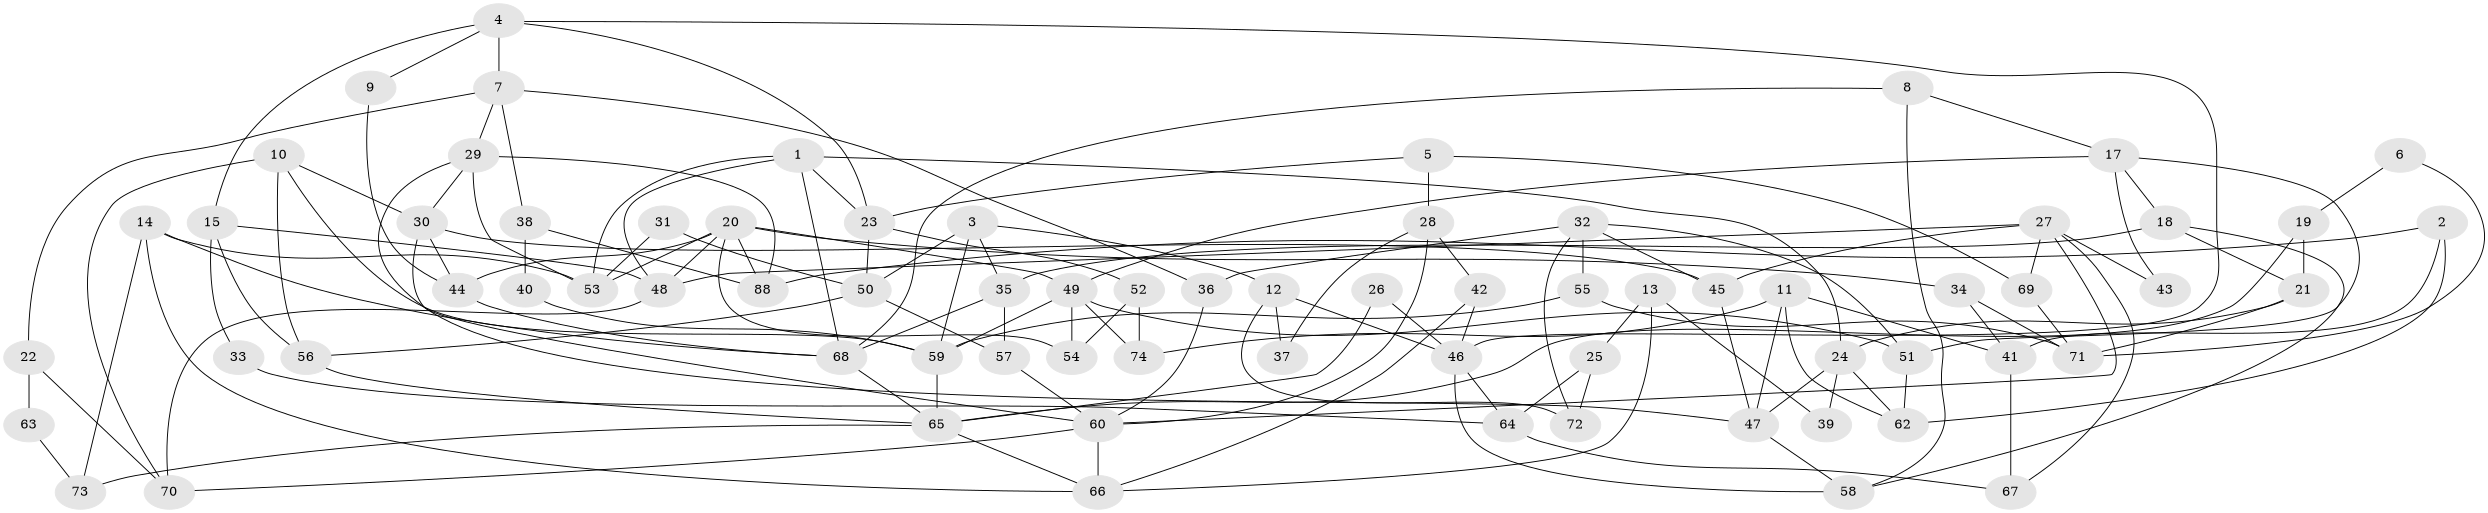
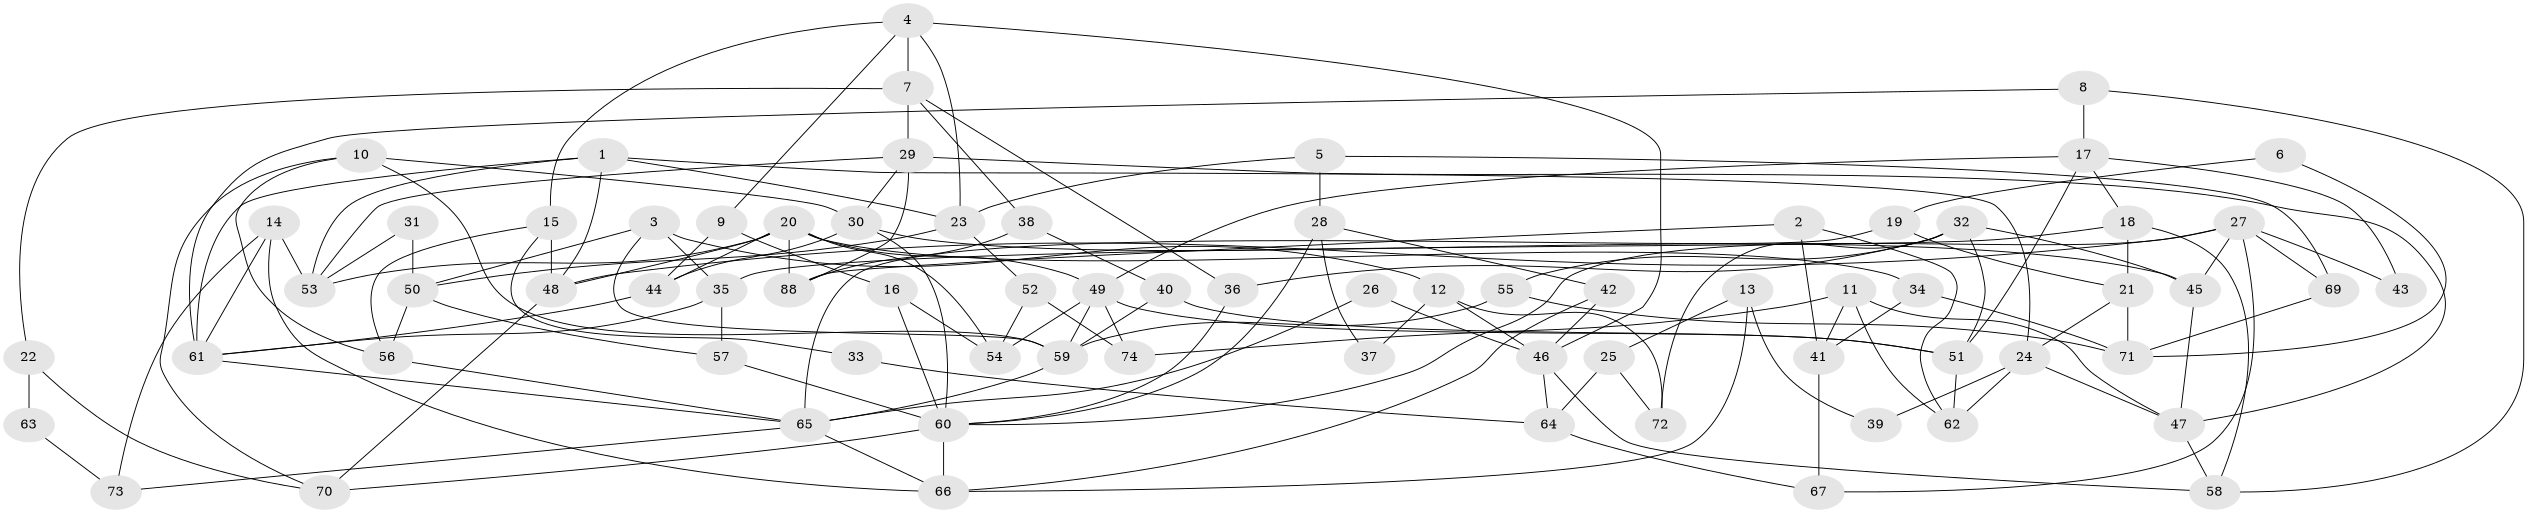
none -> (892, 290)
none -> (1558, 332)
(842, 358) -> (198, 358)
